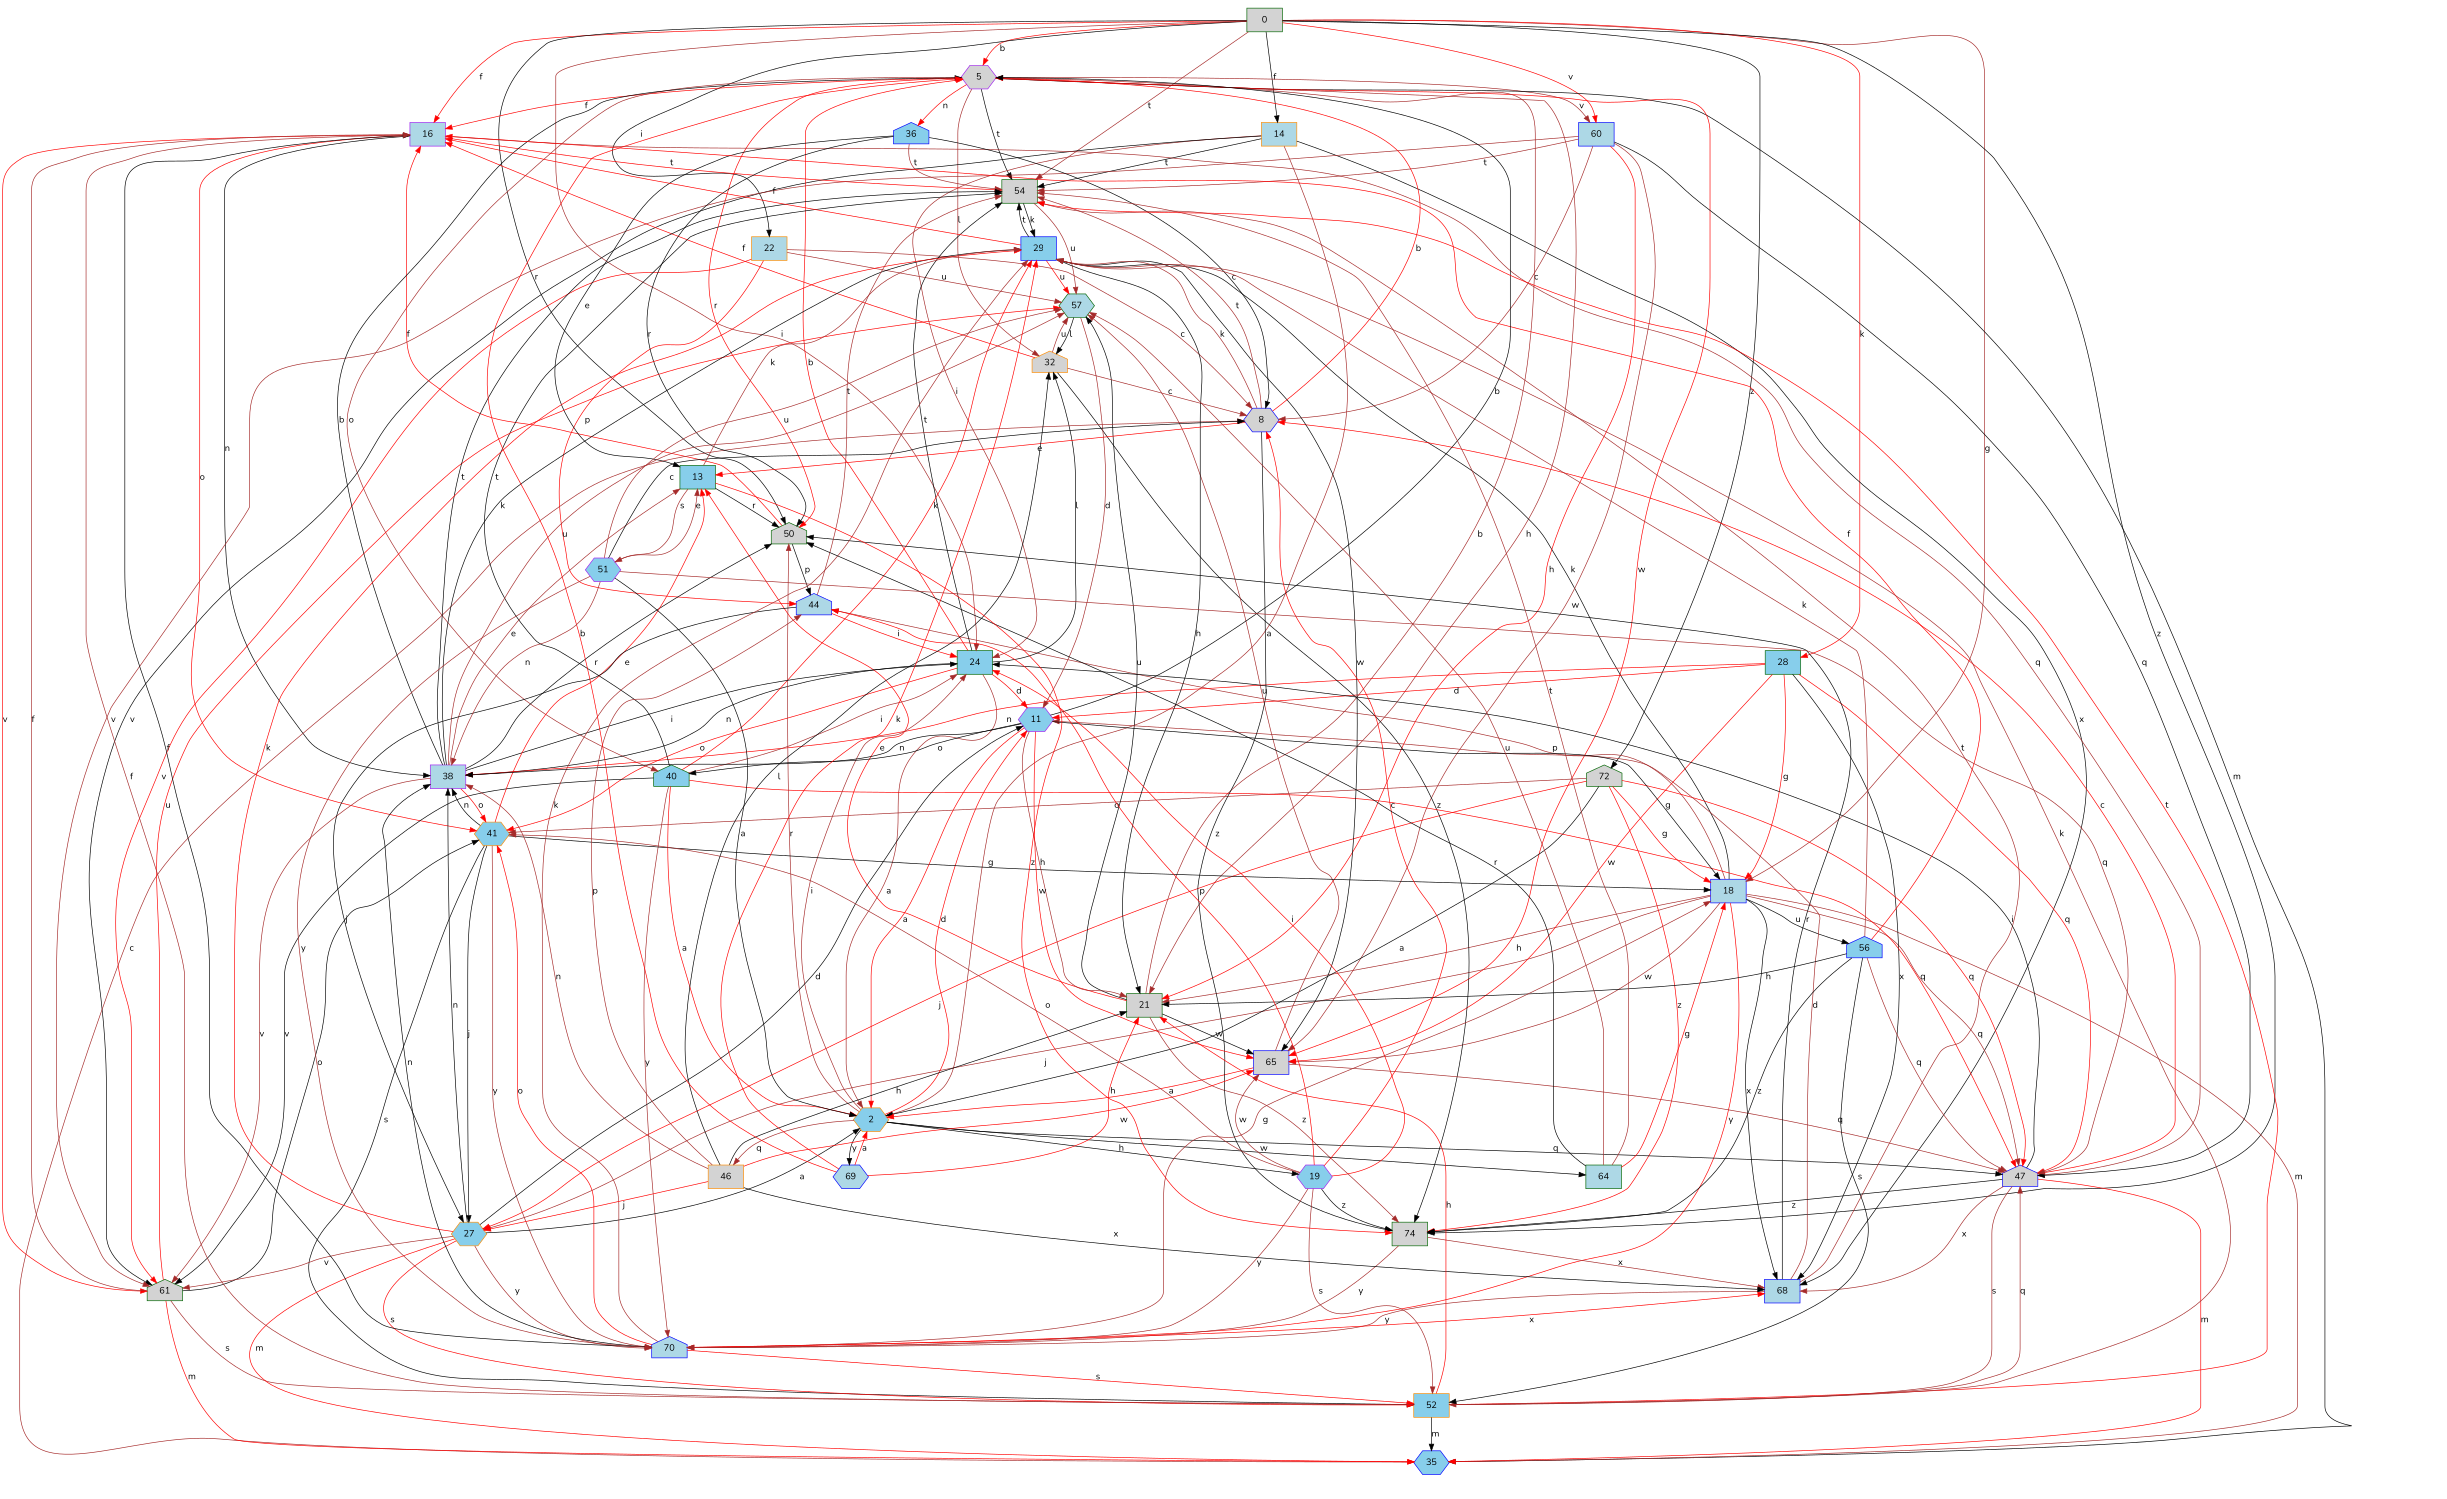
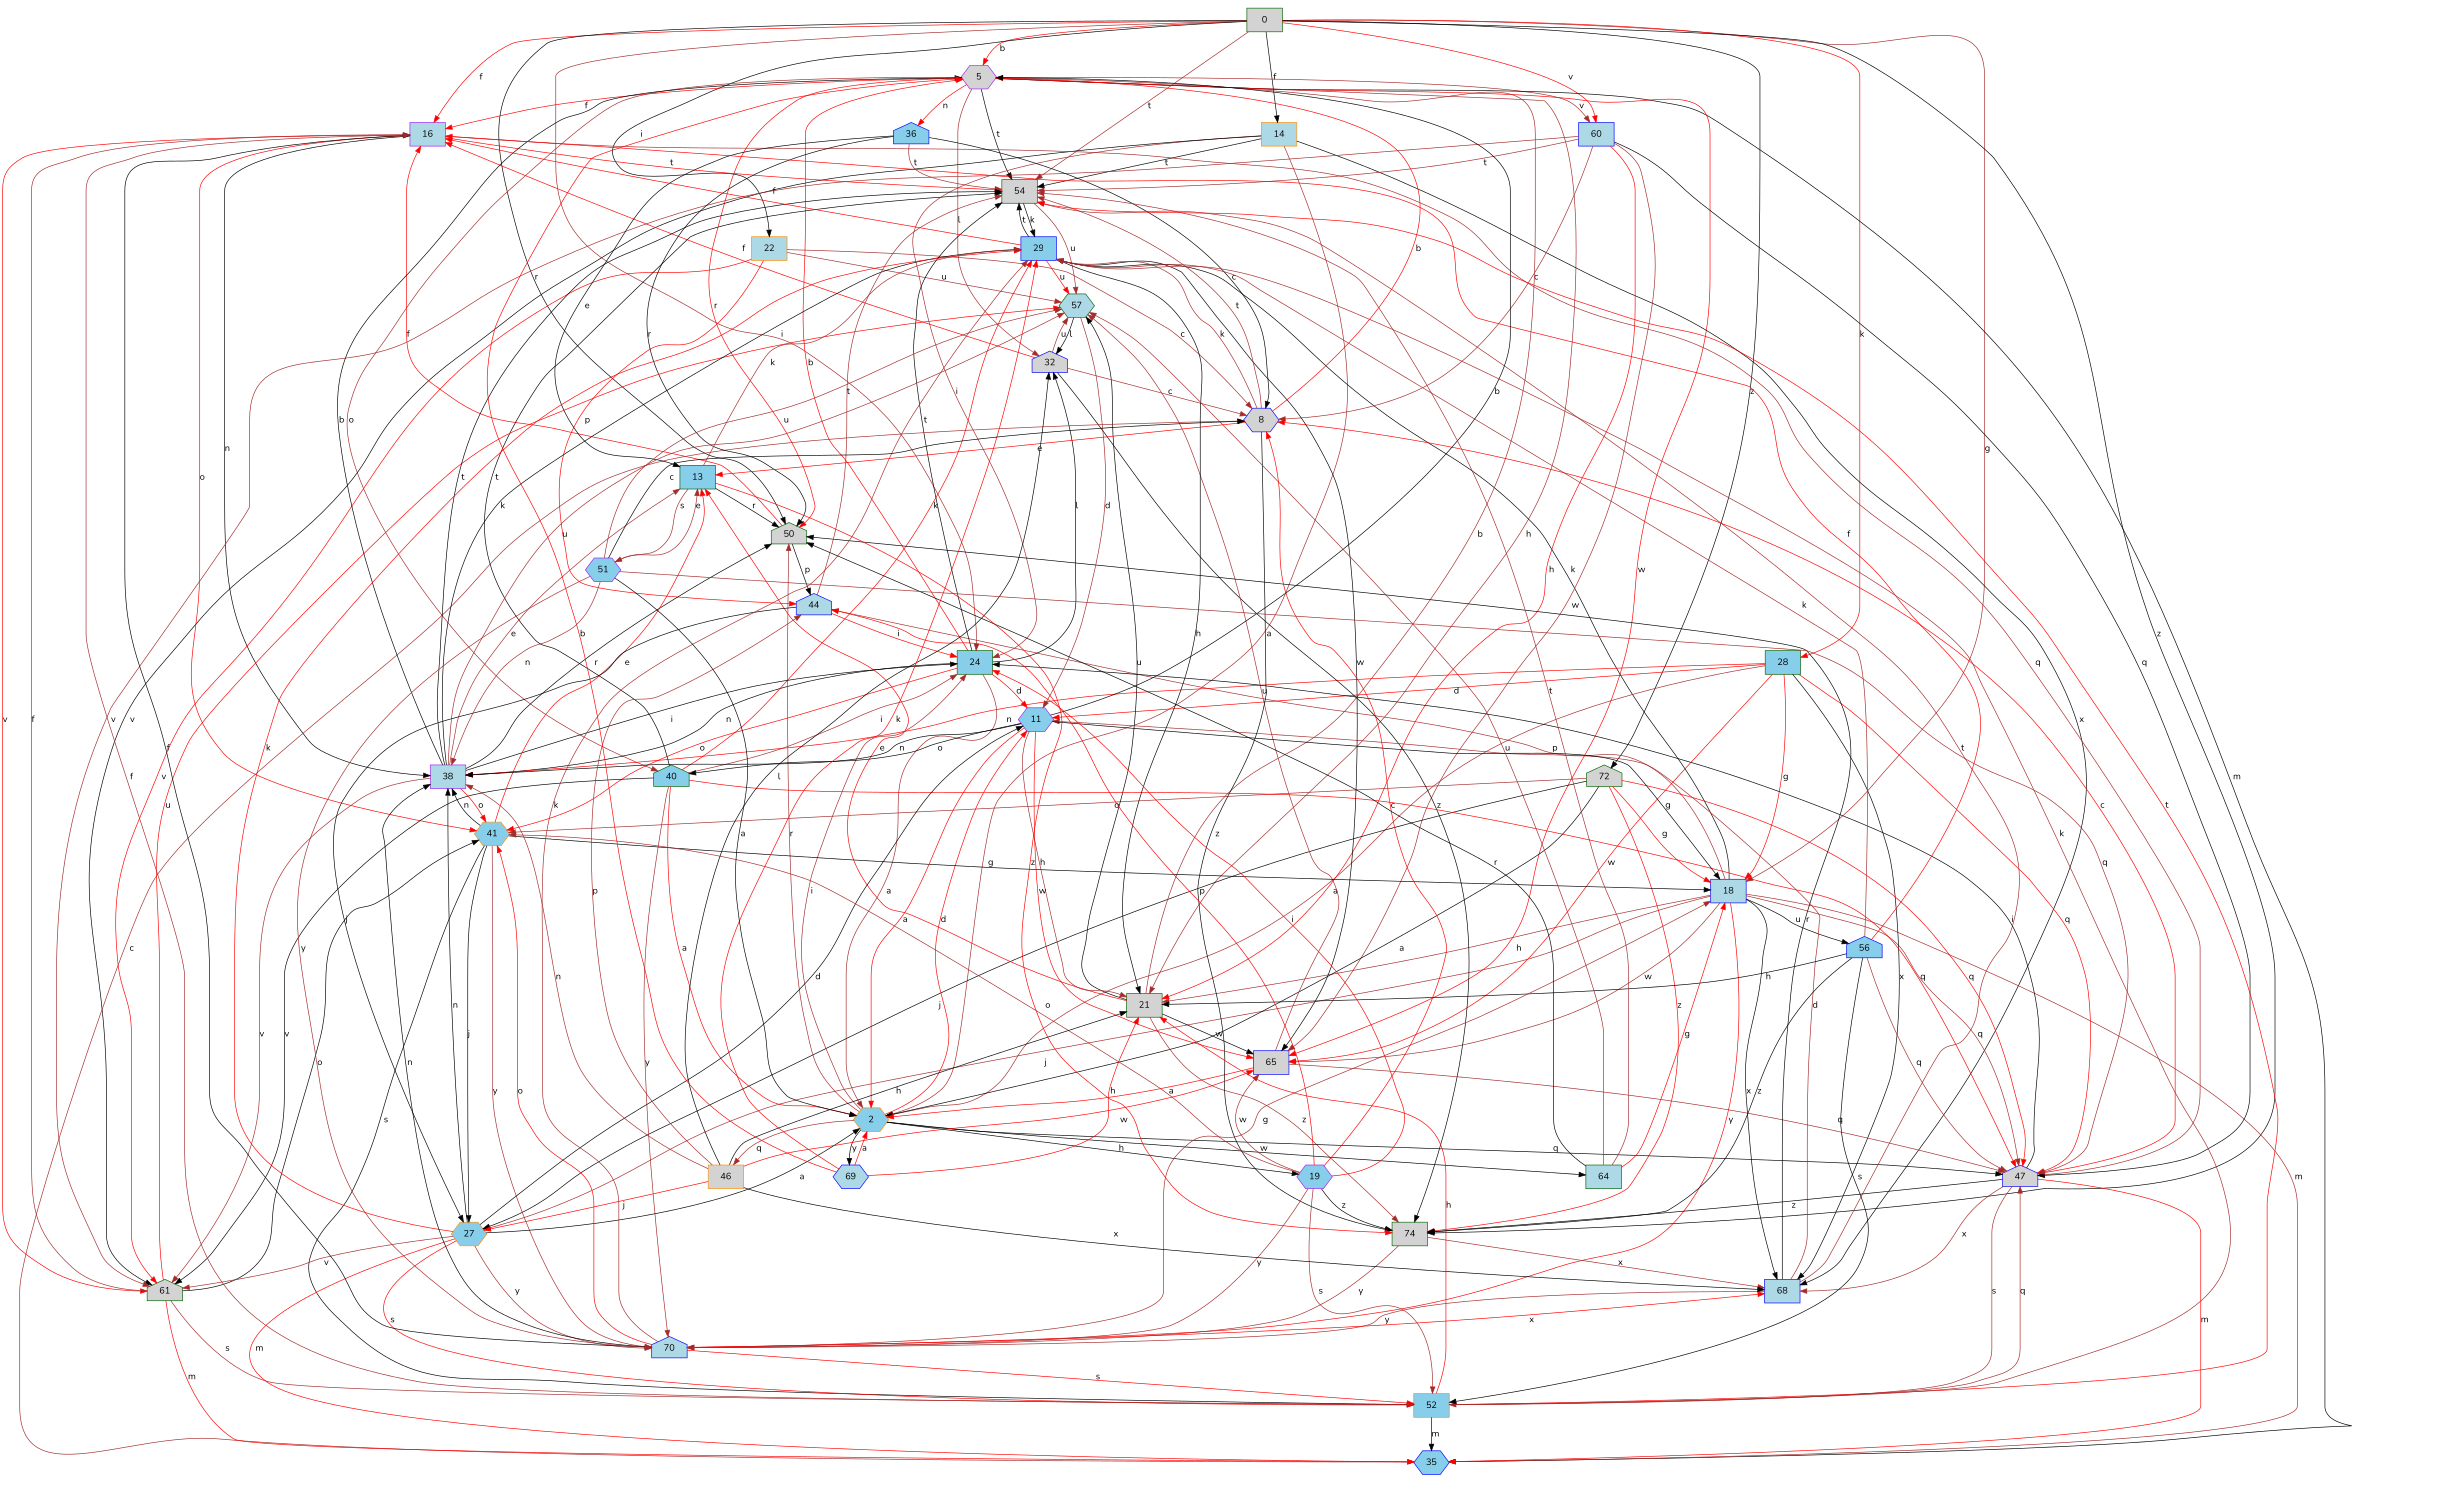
(1050, 363) -> (1050, 363)
none -> (1306, 901)
(992, 970) -> (992, 970)
